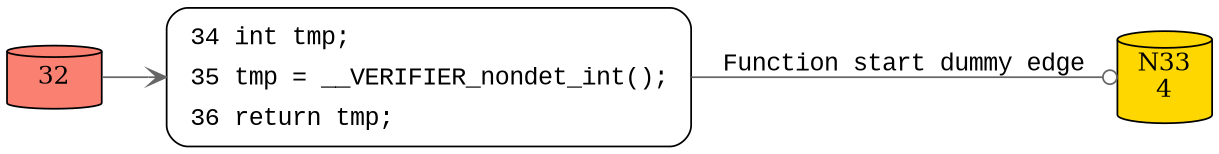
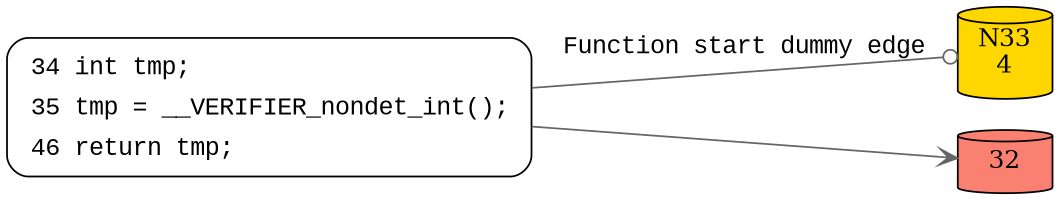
(125, 77) -> (736, 142)
(205, 118) -> (46, 148)
